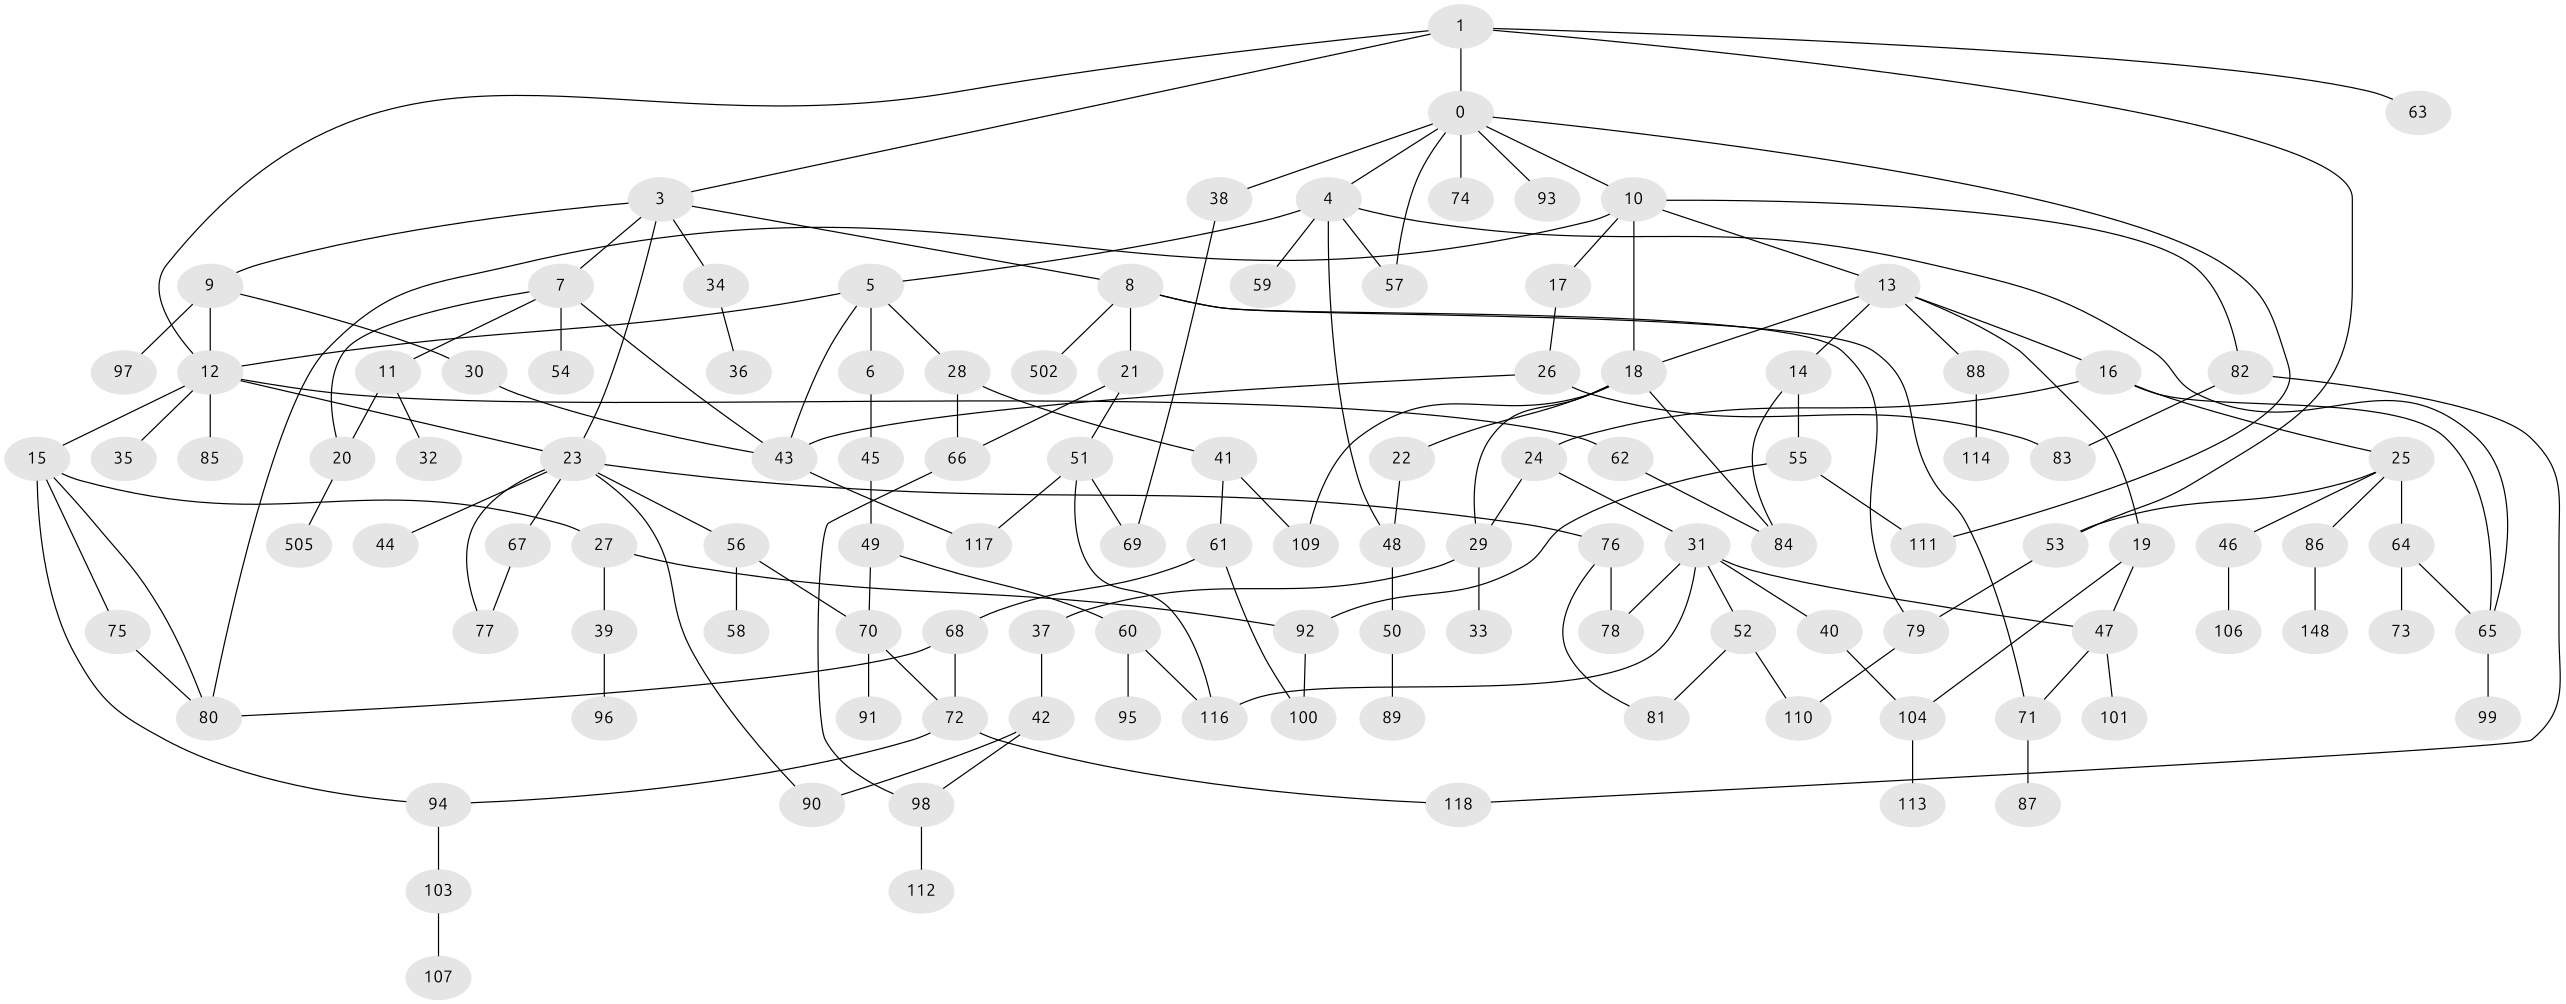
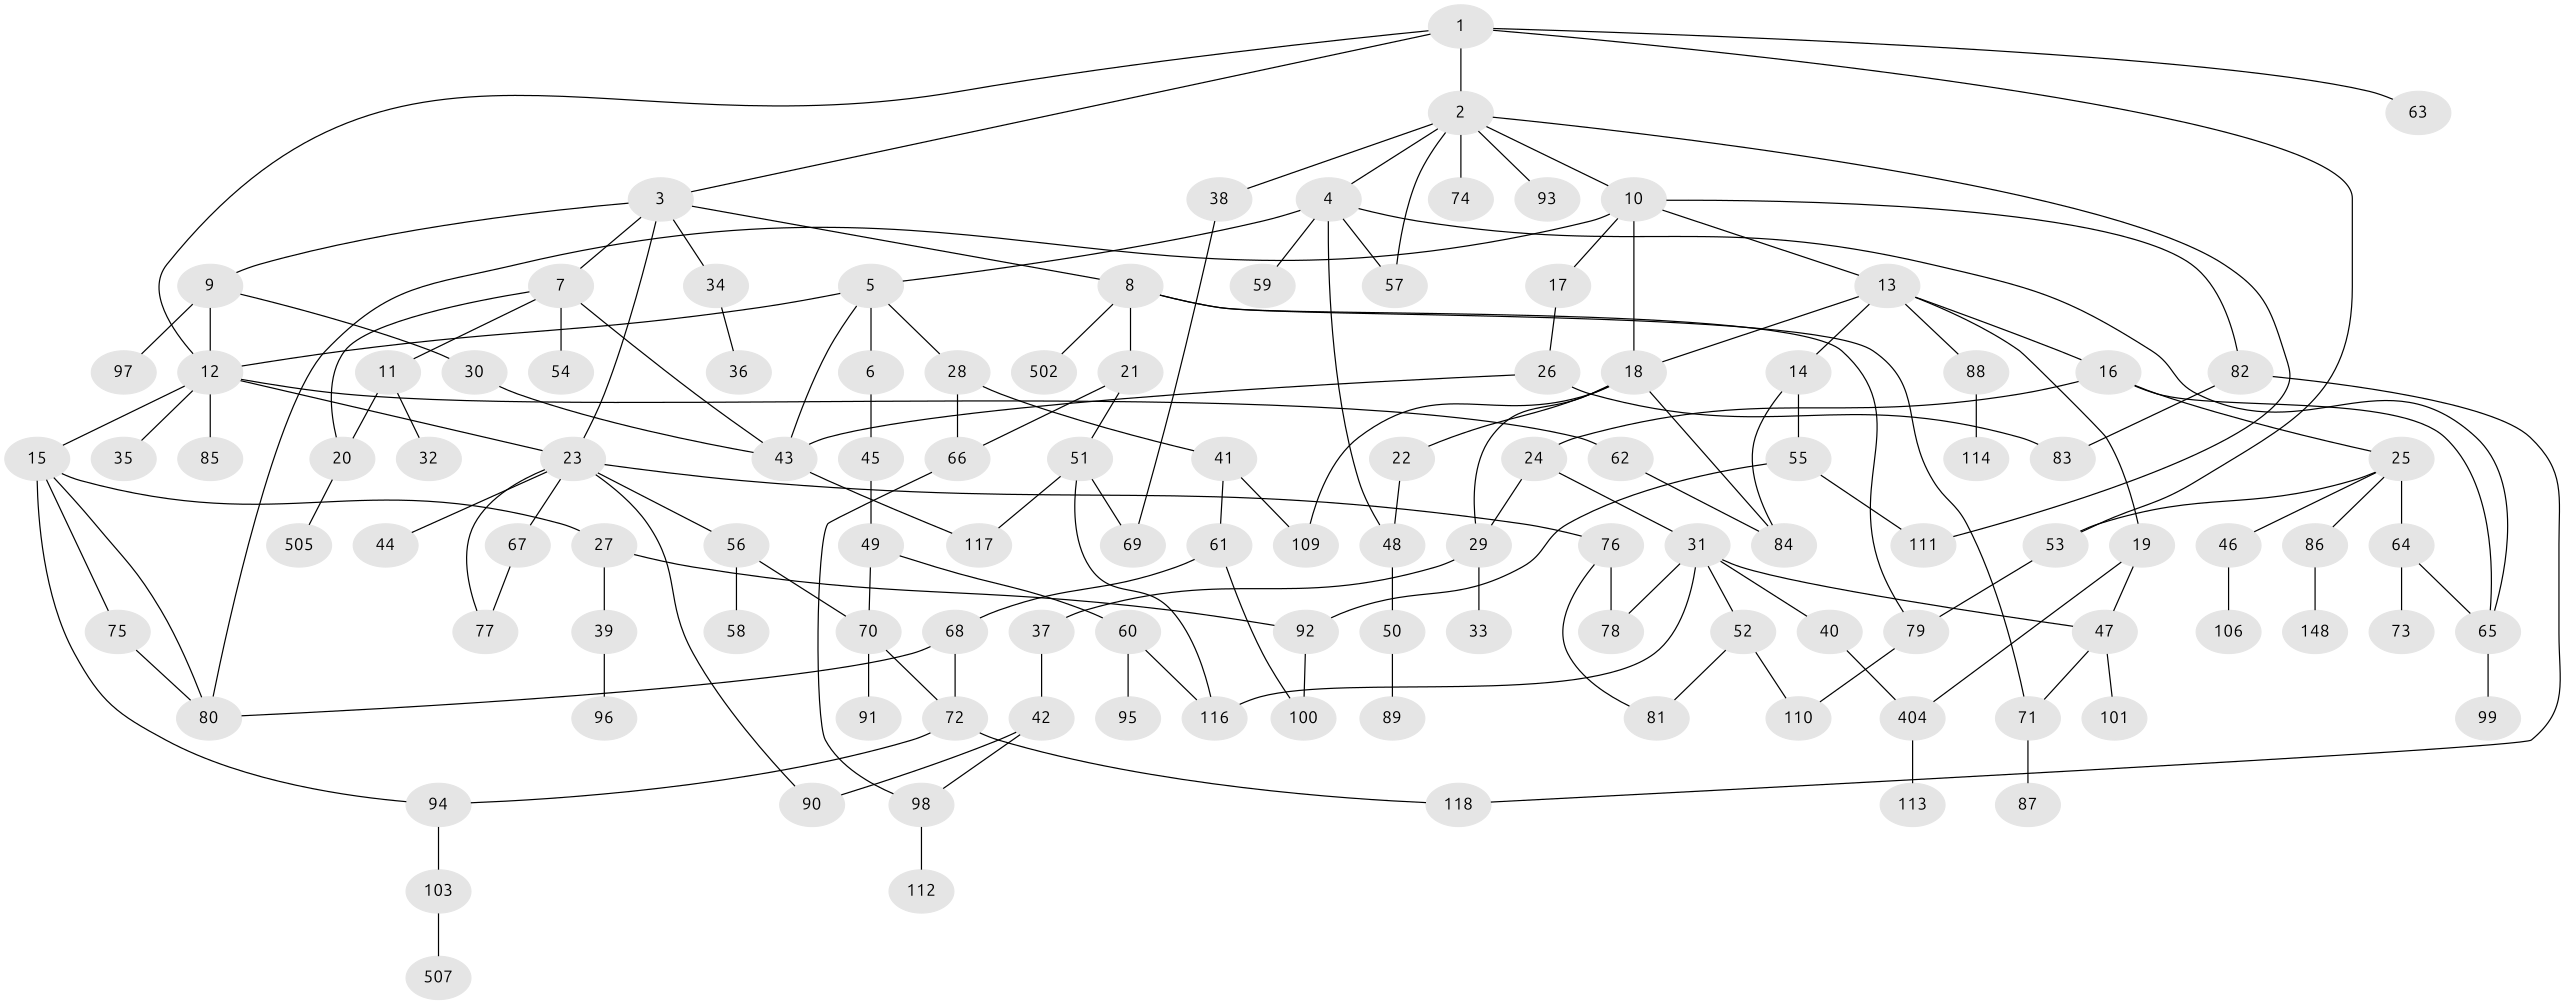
(1461, 113) -> (1461, 113)
(1913, 718) -> (1913, 718)
(439, 978) -> (439, 978)
